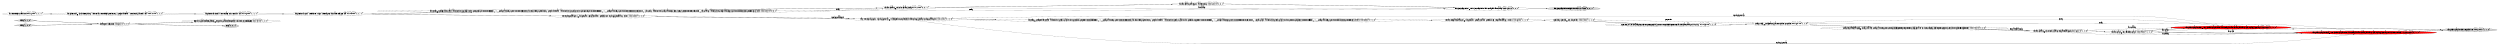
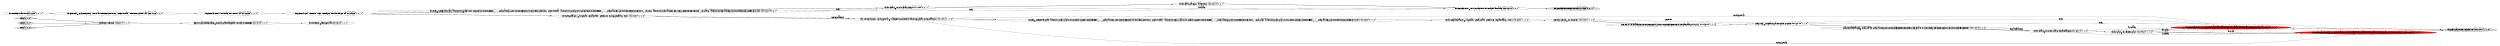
none -> (329, 23)
(180, 25) -> (59, 23)
